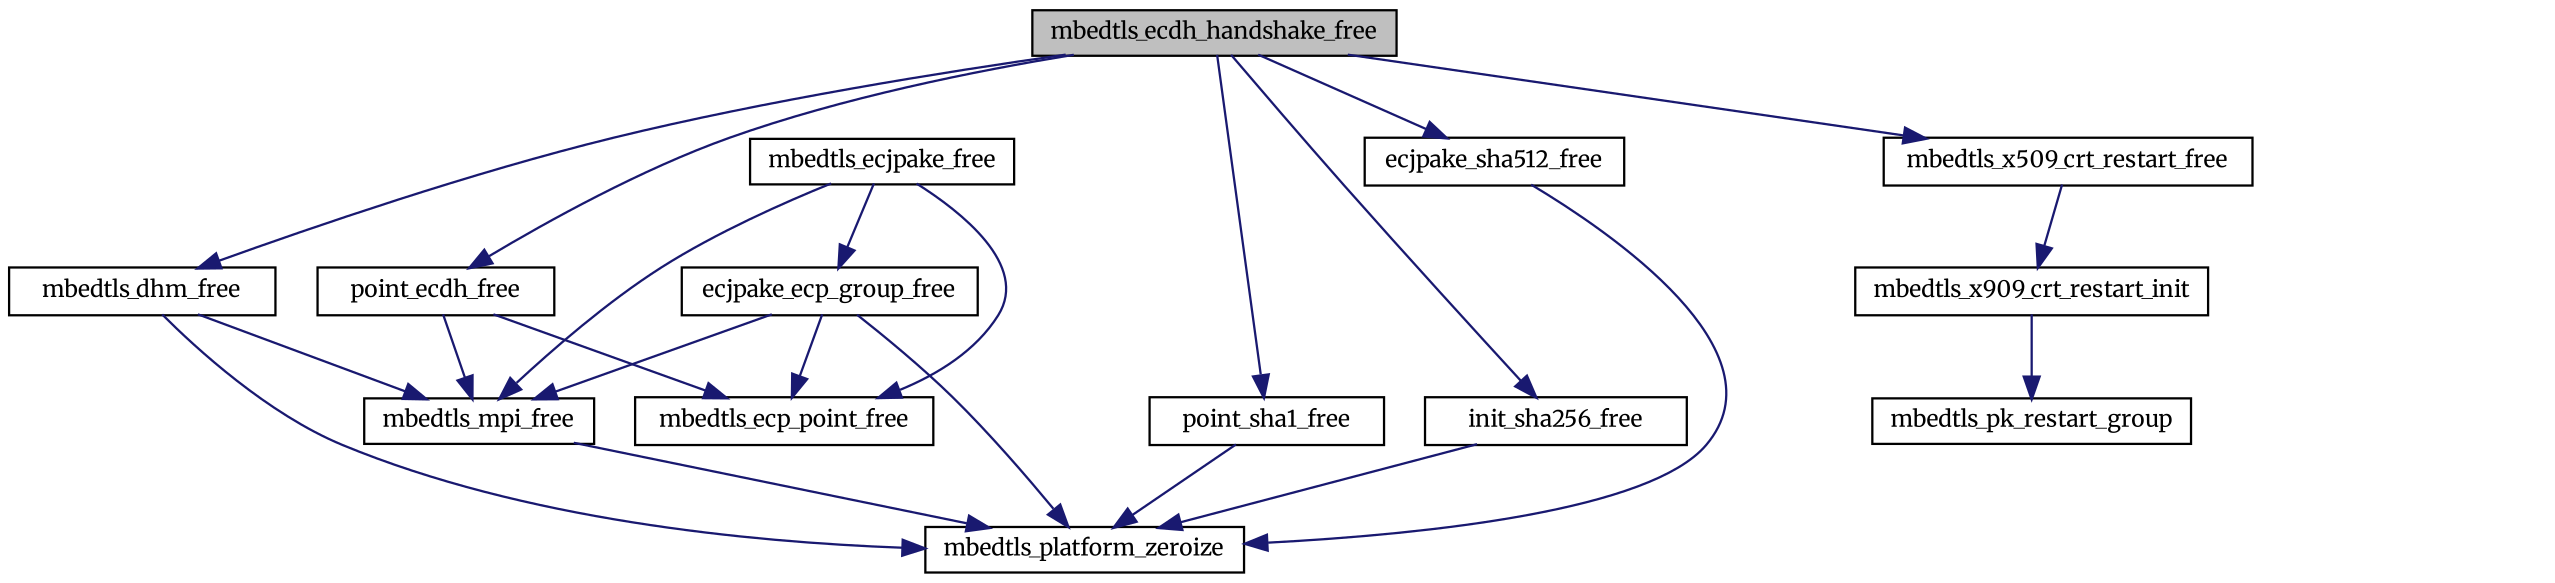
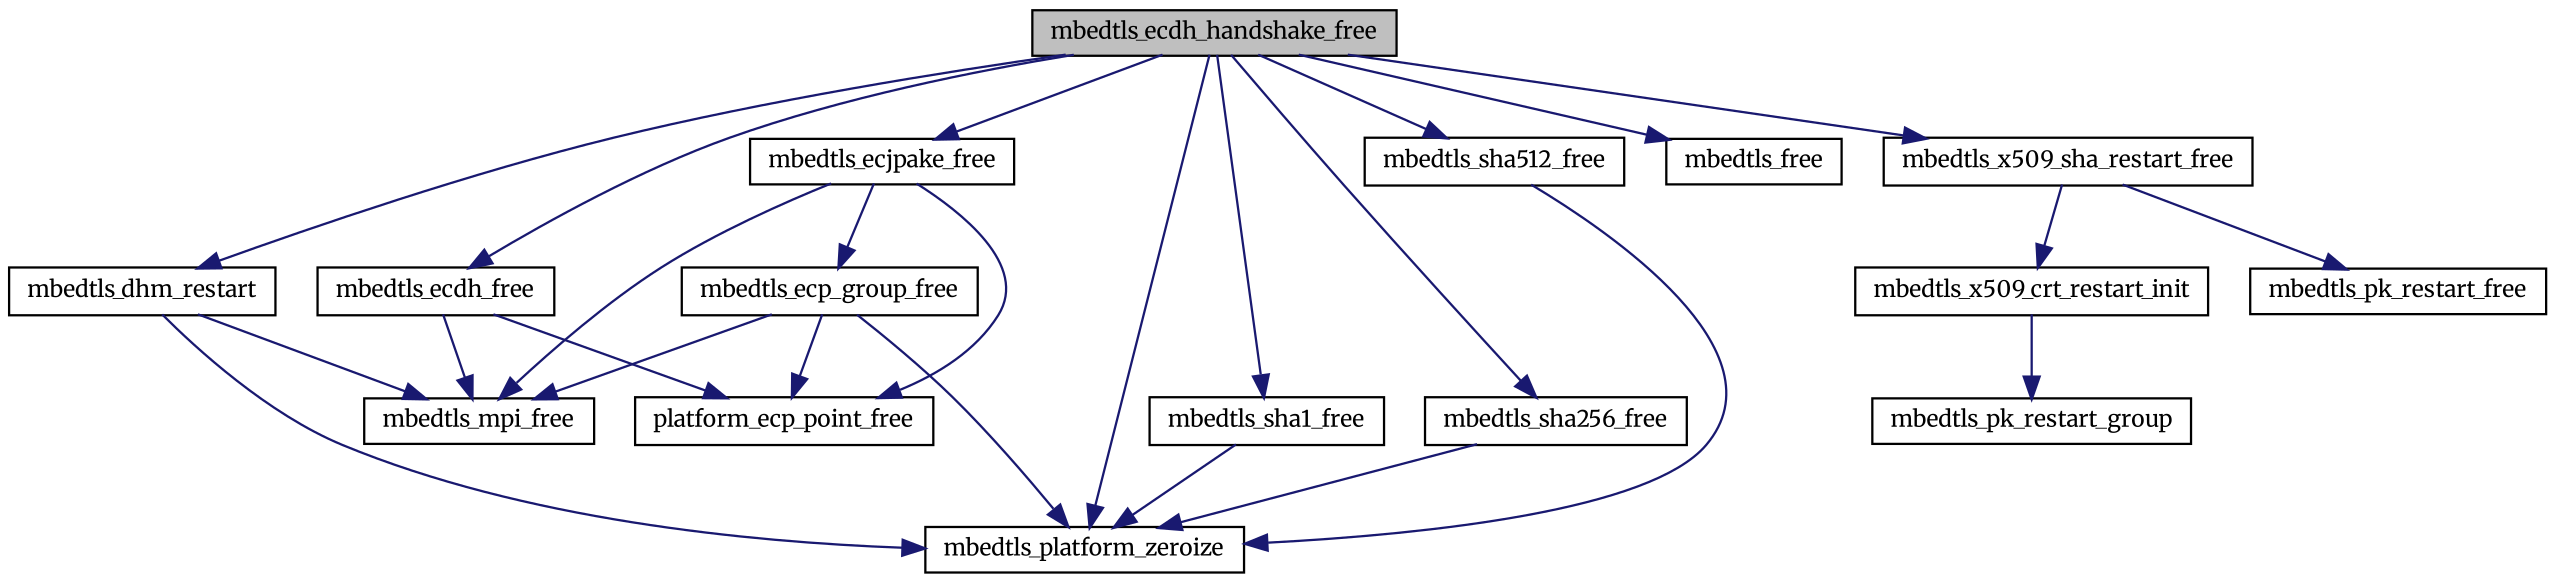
none -> (1060, 93)
(1494, 162) -> (1494, 162)
none -> (1754, 162)
(2068, 162) -> (2068, 162)
(142, 291) -> (142, 291)
(436, 291) -> (436, 291)
(830, 291) -> (830, 291)
(2032, 291) -> (2032, 291)
none -> (2398, 291)
(784, 421) -> (784, 421)
(1267, 421) -> (1267, 421)
(1556, 421) -> (1556, 421)
(770, 483) -> (1152, 280)
